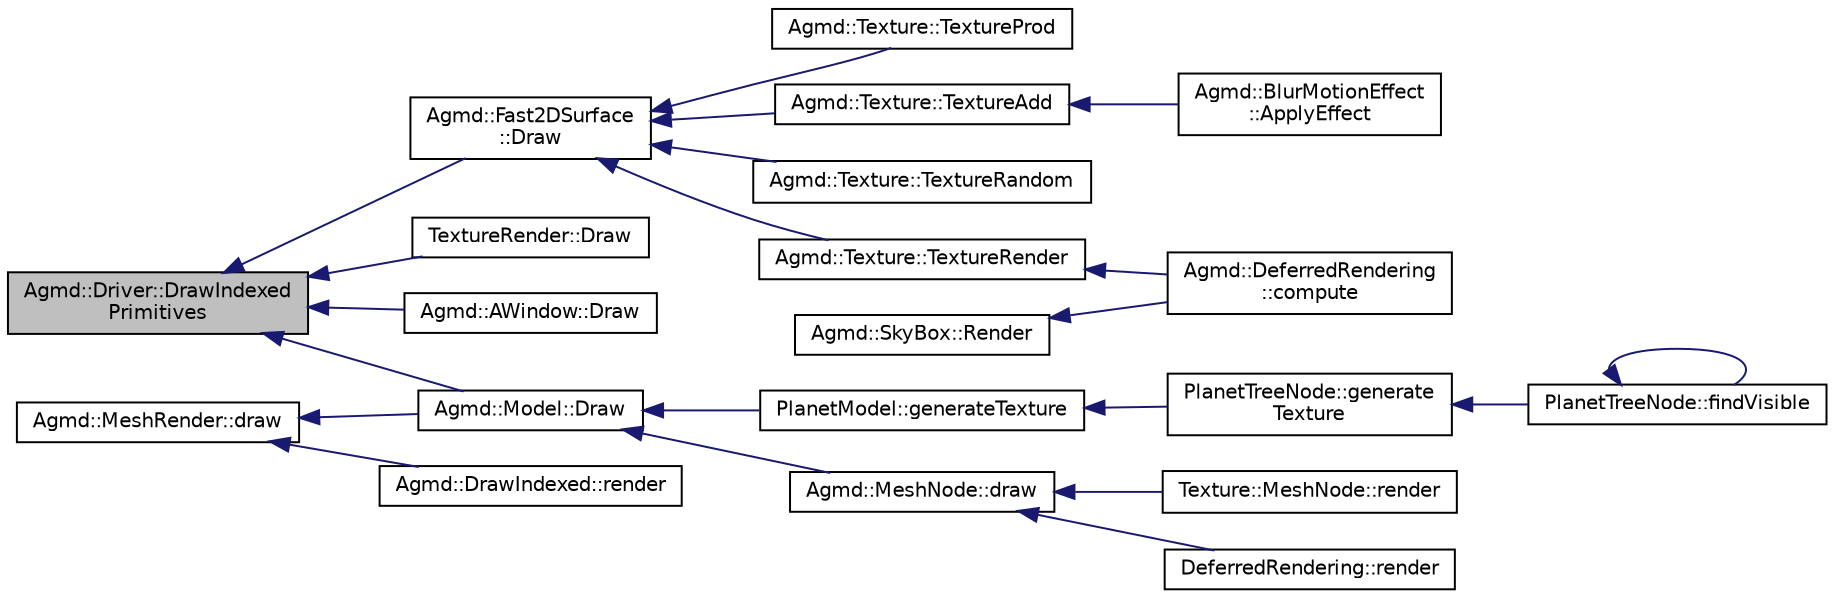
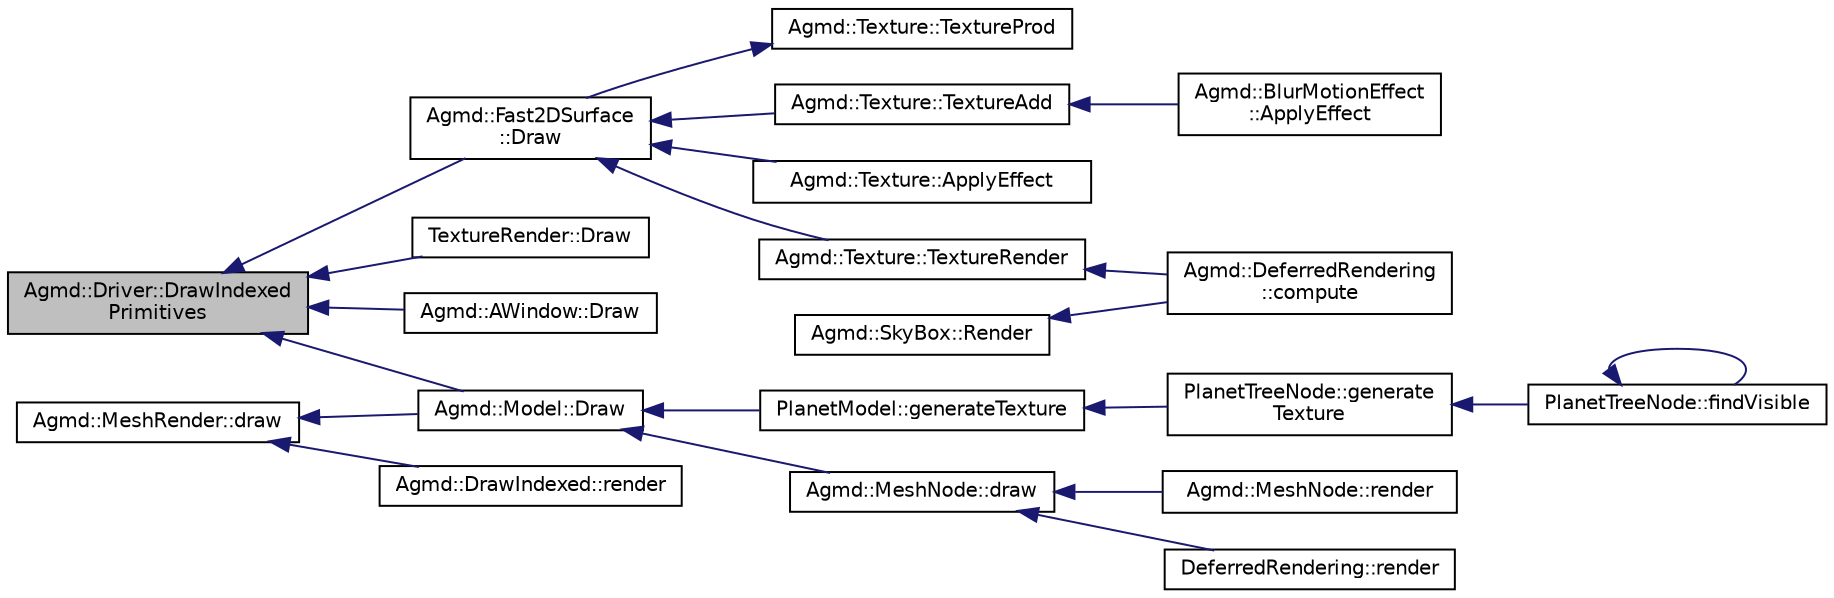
(781, 78) -> (669, 72)
(922, 182) -> (922, 182)
(1310, 492) -> (1310, 492)
